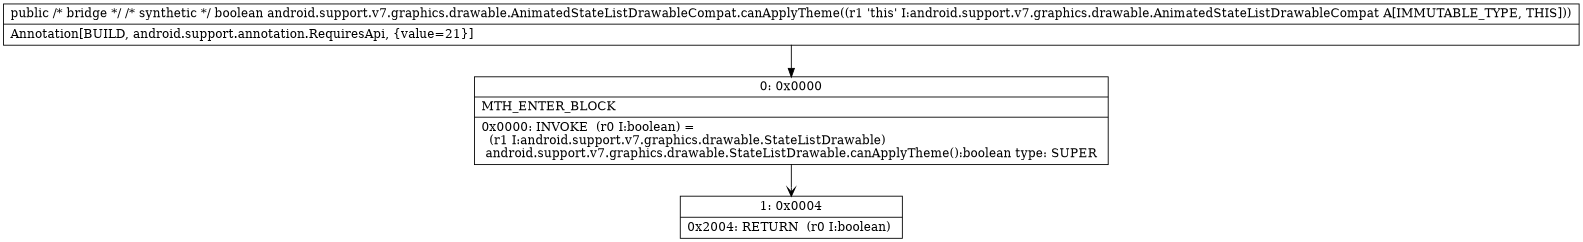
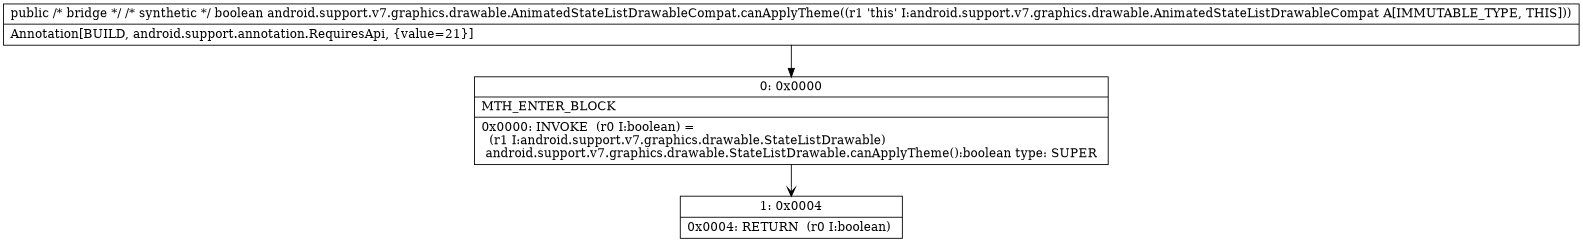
(791, 227) -> (791, 227)
